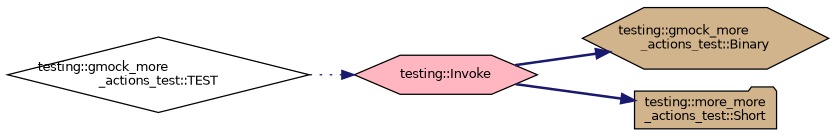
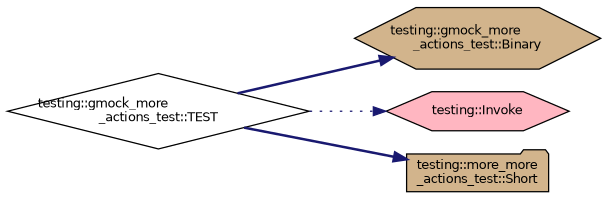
(556, 59) -> (309, 77)
(568, 91) -> (319, 142)
